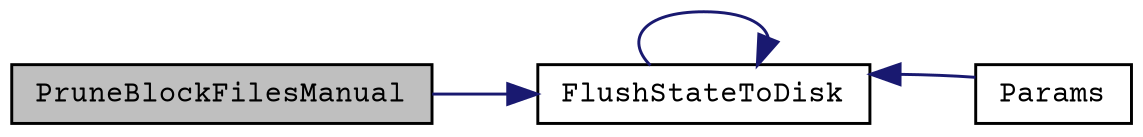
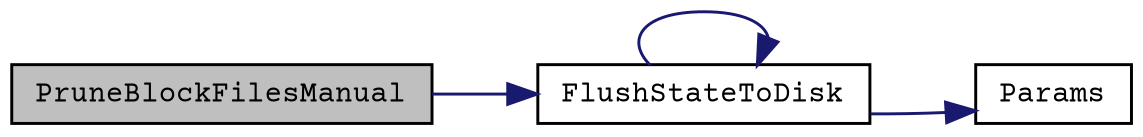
(938, 75) -> (908, 114)
